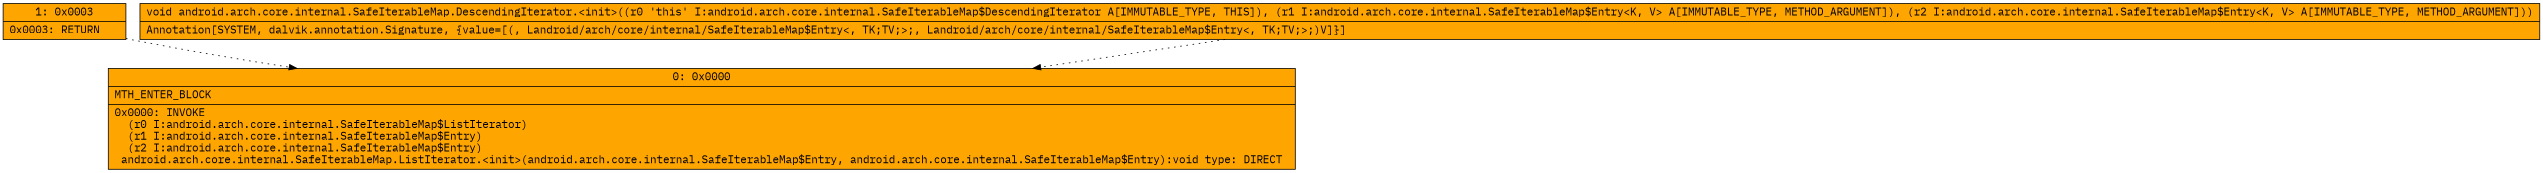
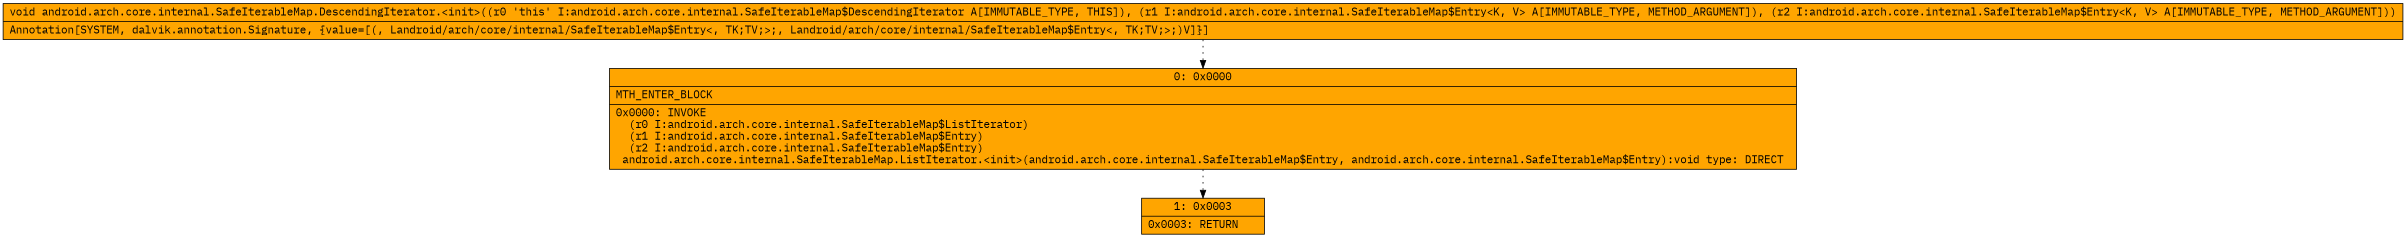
(207, 54) -> (1203, 180)
